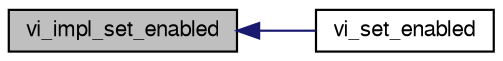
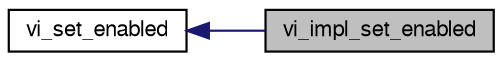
(288, 31) -> (237, 31)
